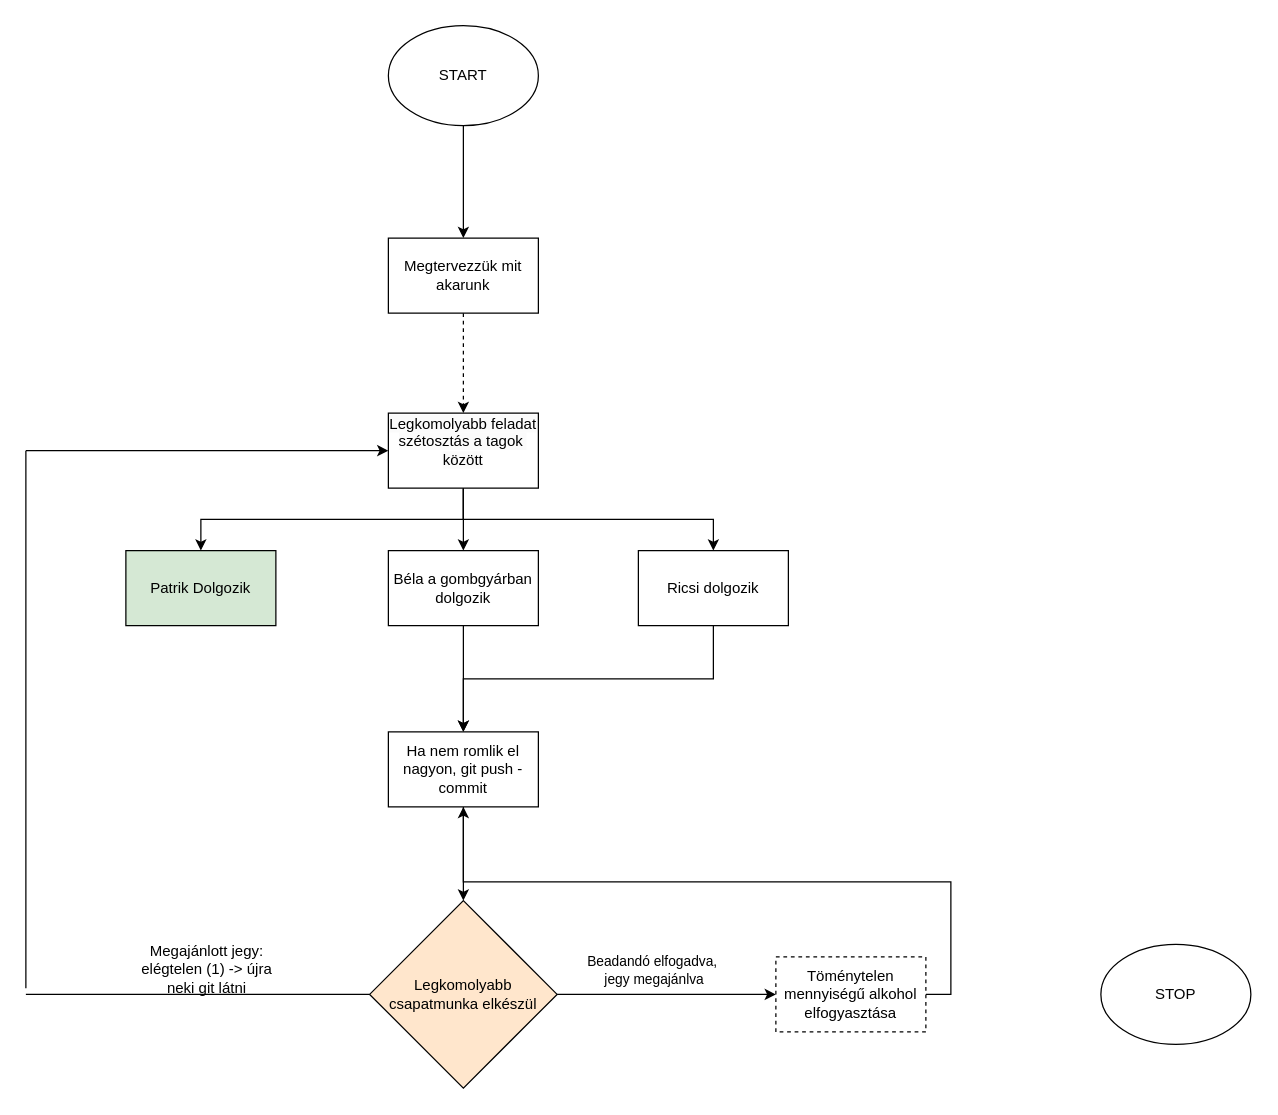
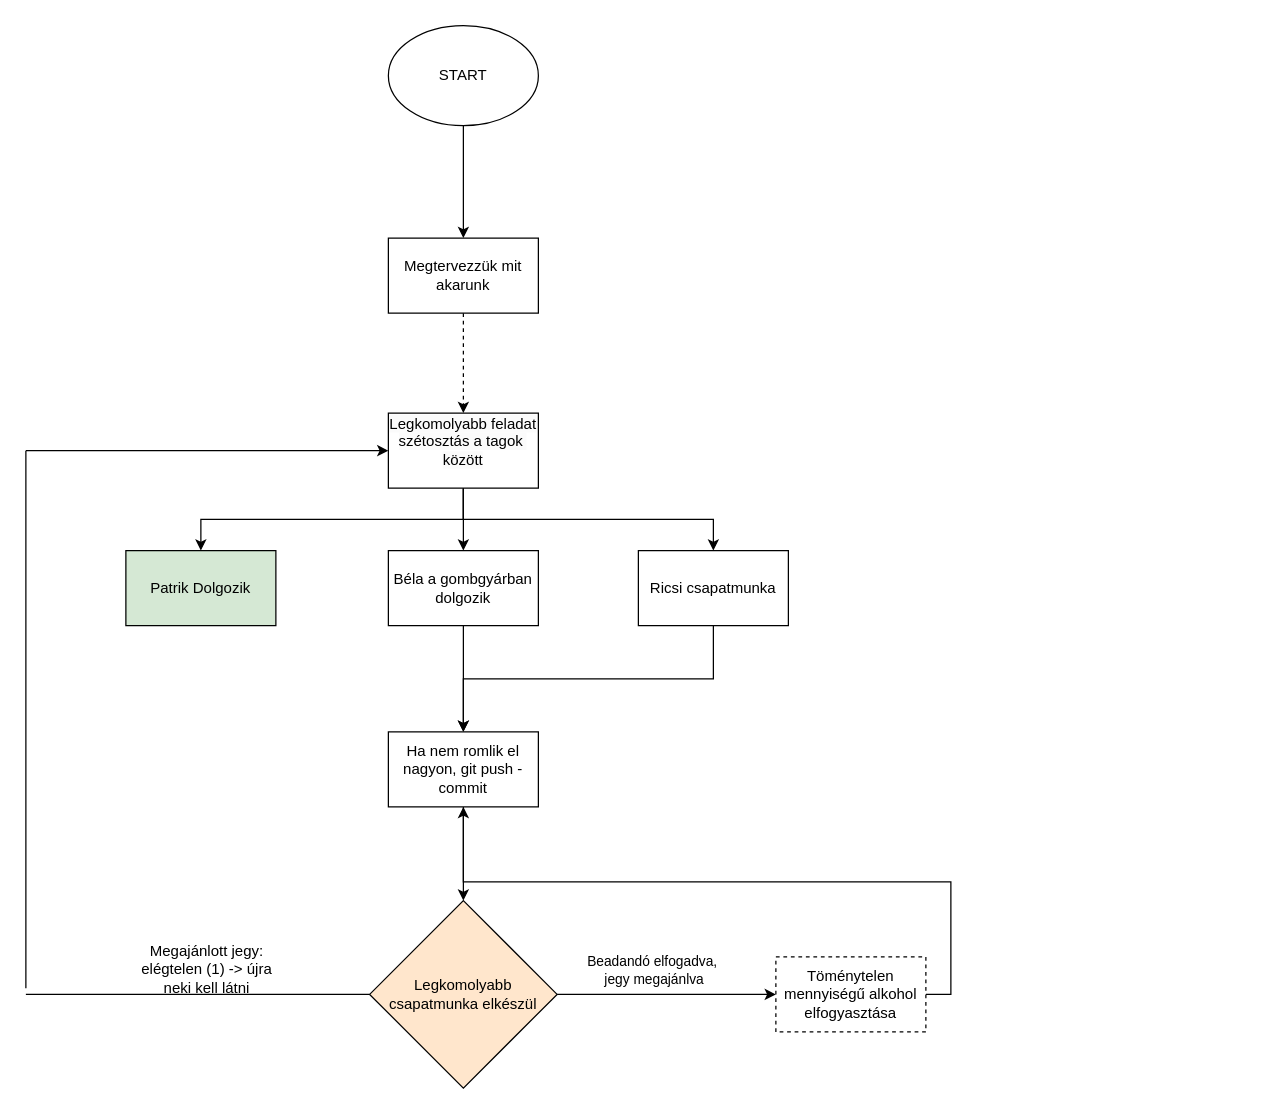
(713, 588) -> (713, 588)
(207, 969) -> (207, 969)
(1176, 994) -> none
